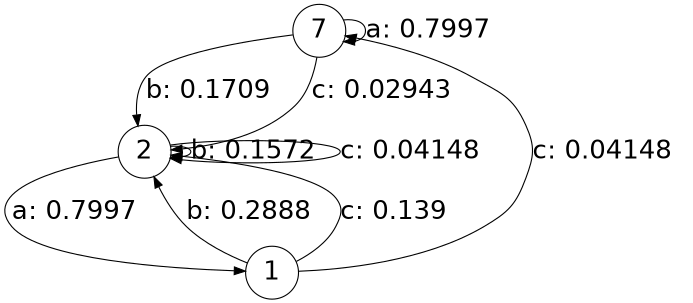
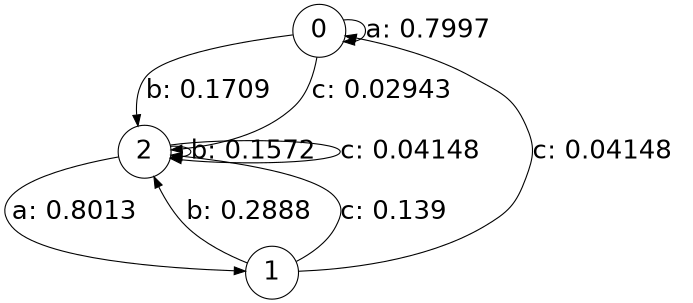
(319, 31) -> (319, 31)
(86, 212) -> (86, 212)
